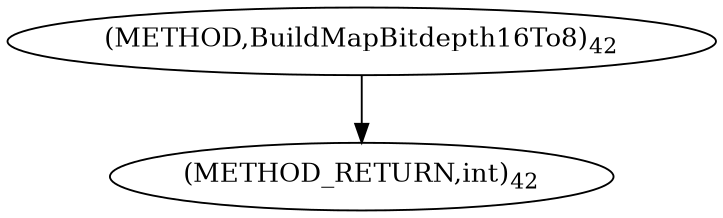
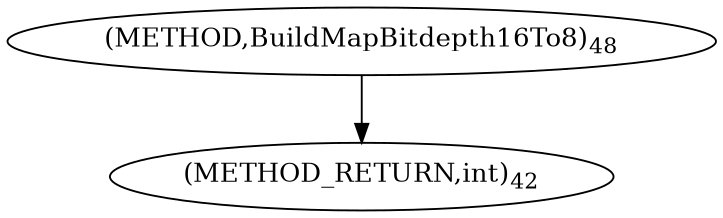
(604, 39) -> (604, 39)
